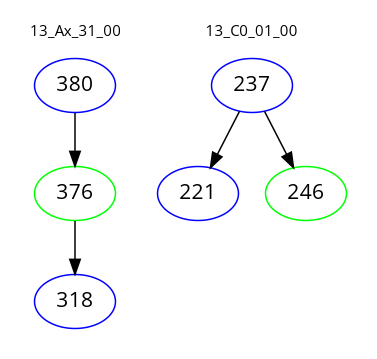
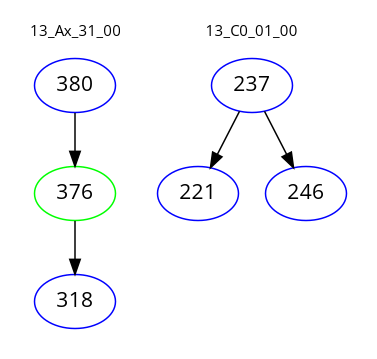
(306, 194) -> (306, 194)
